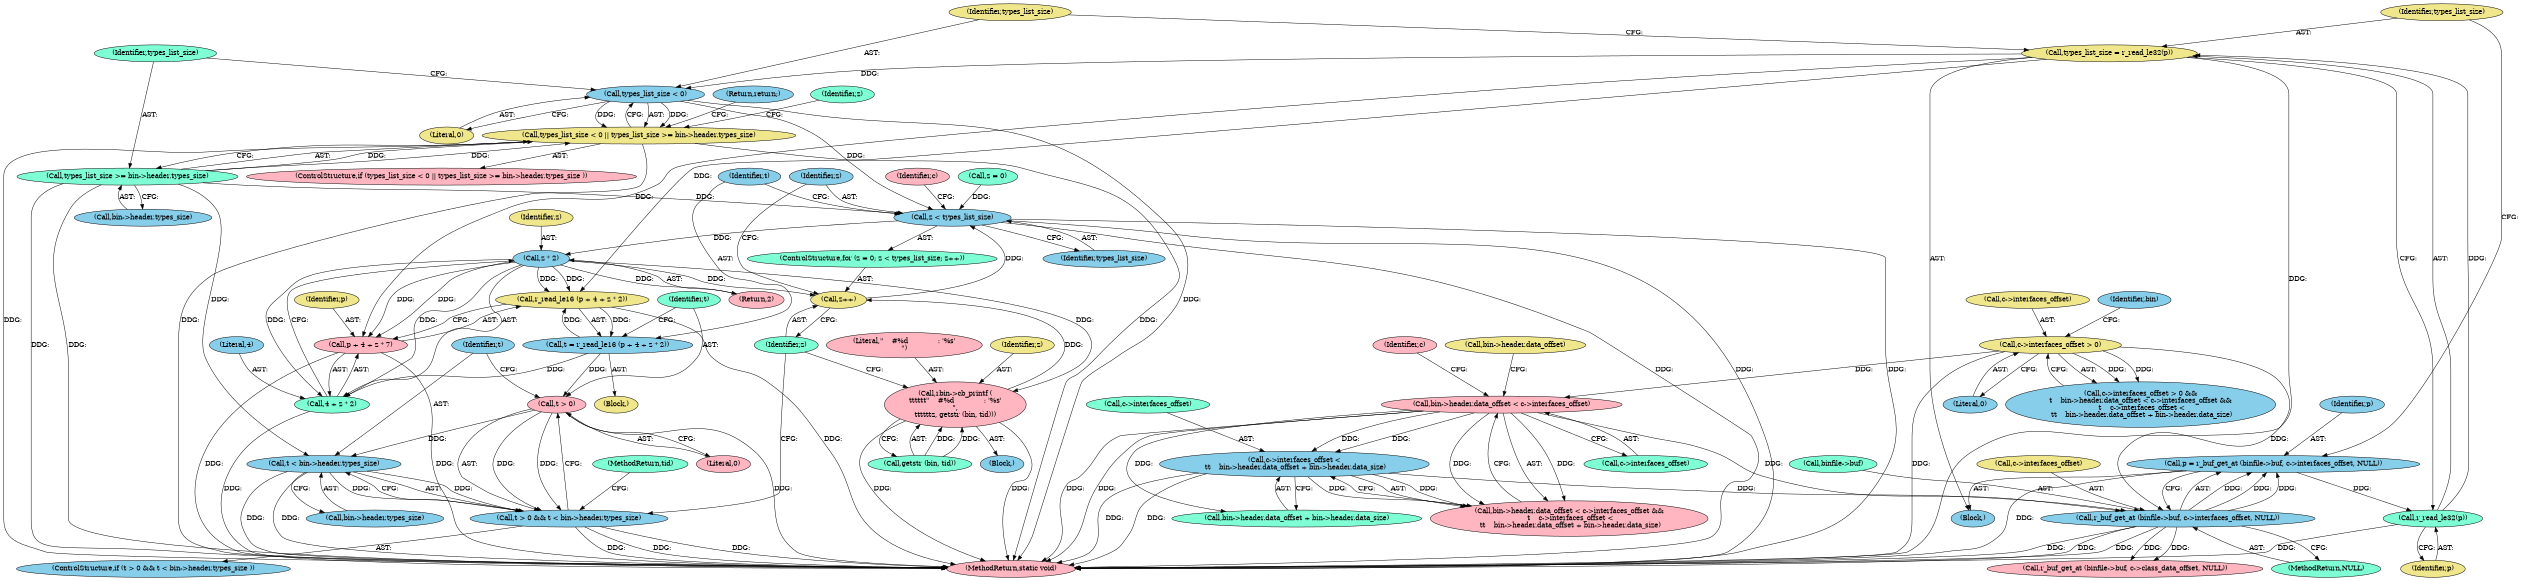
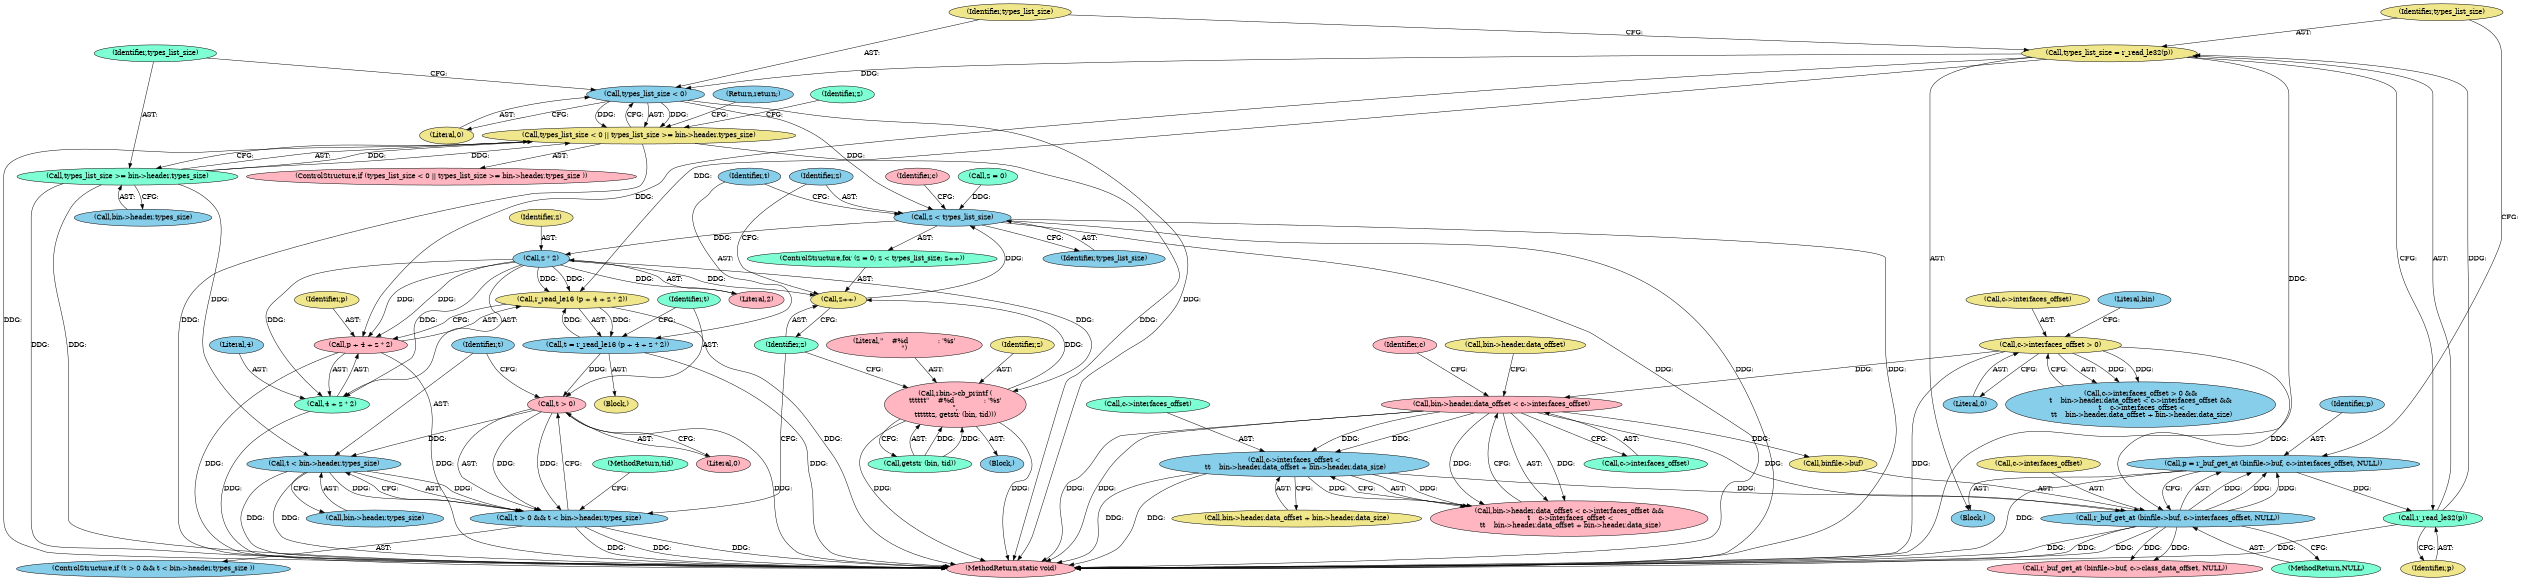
(515, 192) -> none
(342, 277) -> none
(756, 300) -> (756, 300)
(2134, 300) -> (2134, 300)
(361, 345) -> (361, 345)
(469, 377) -> (808, 464)
(1188, 434) -> (1684, 429)
(1833, 464) -> (1833, 464)
(1297, 519) -> (1297, 519)
